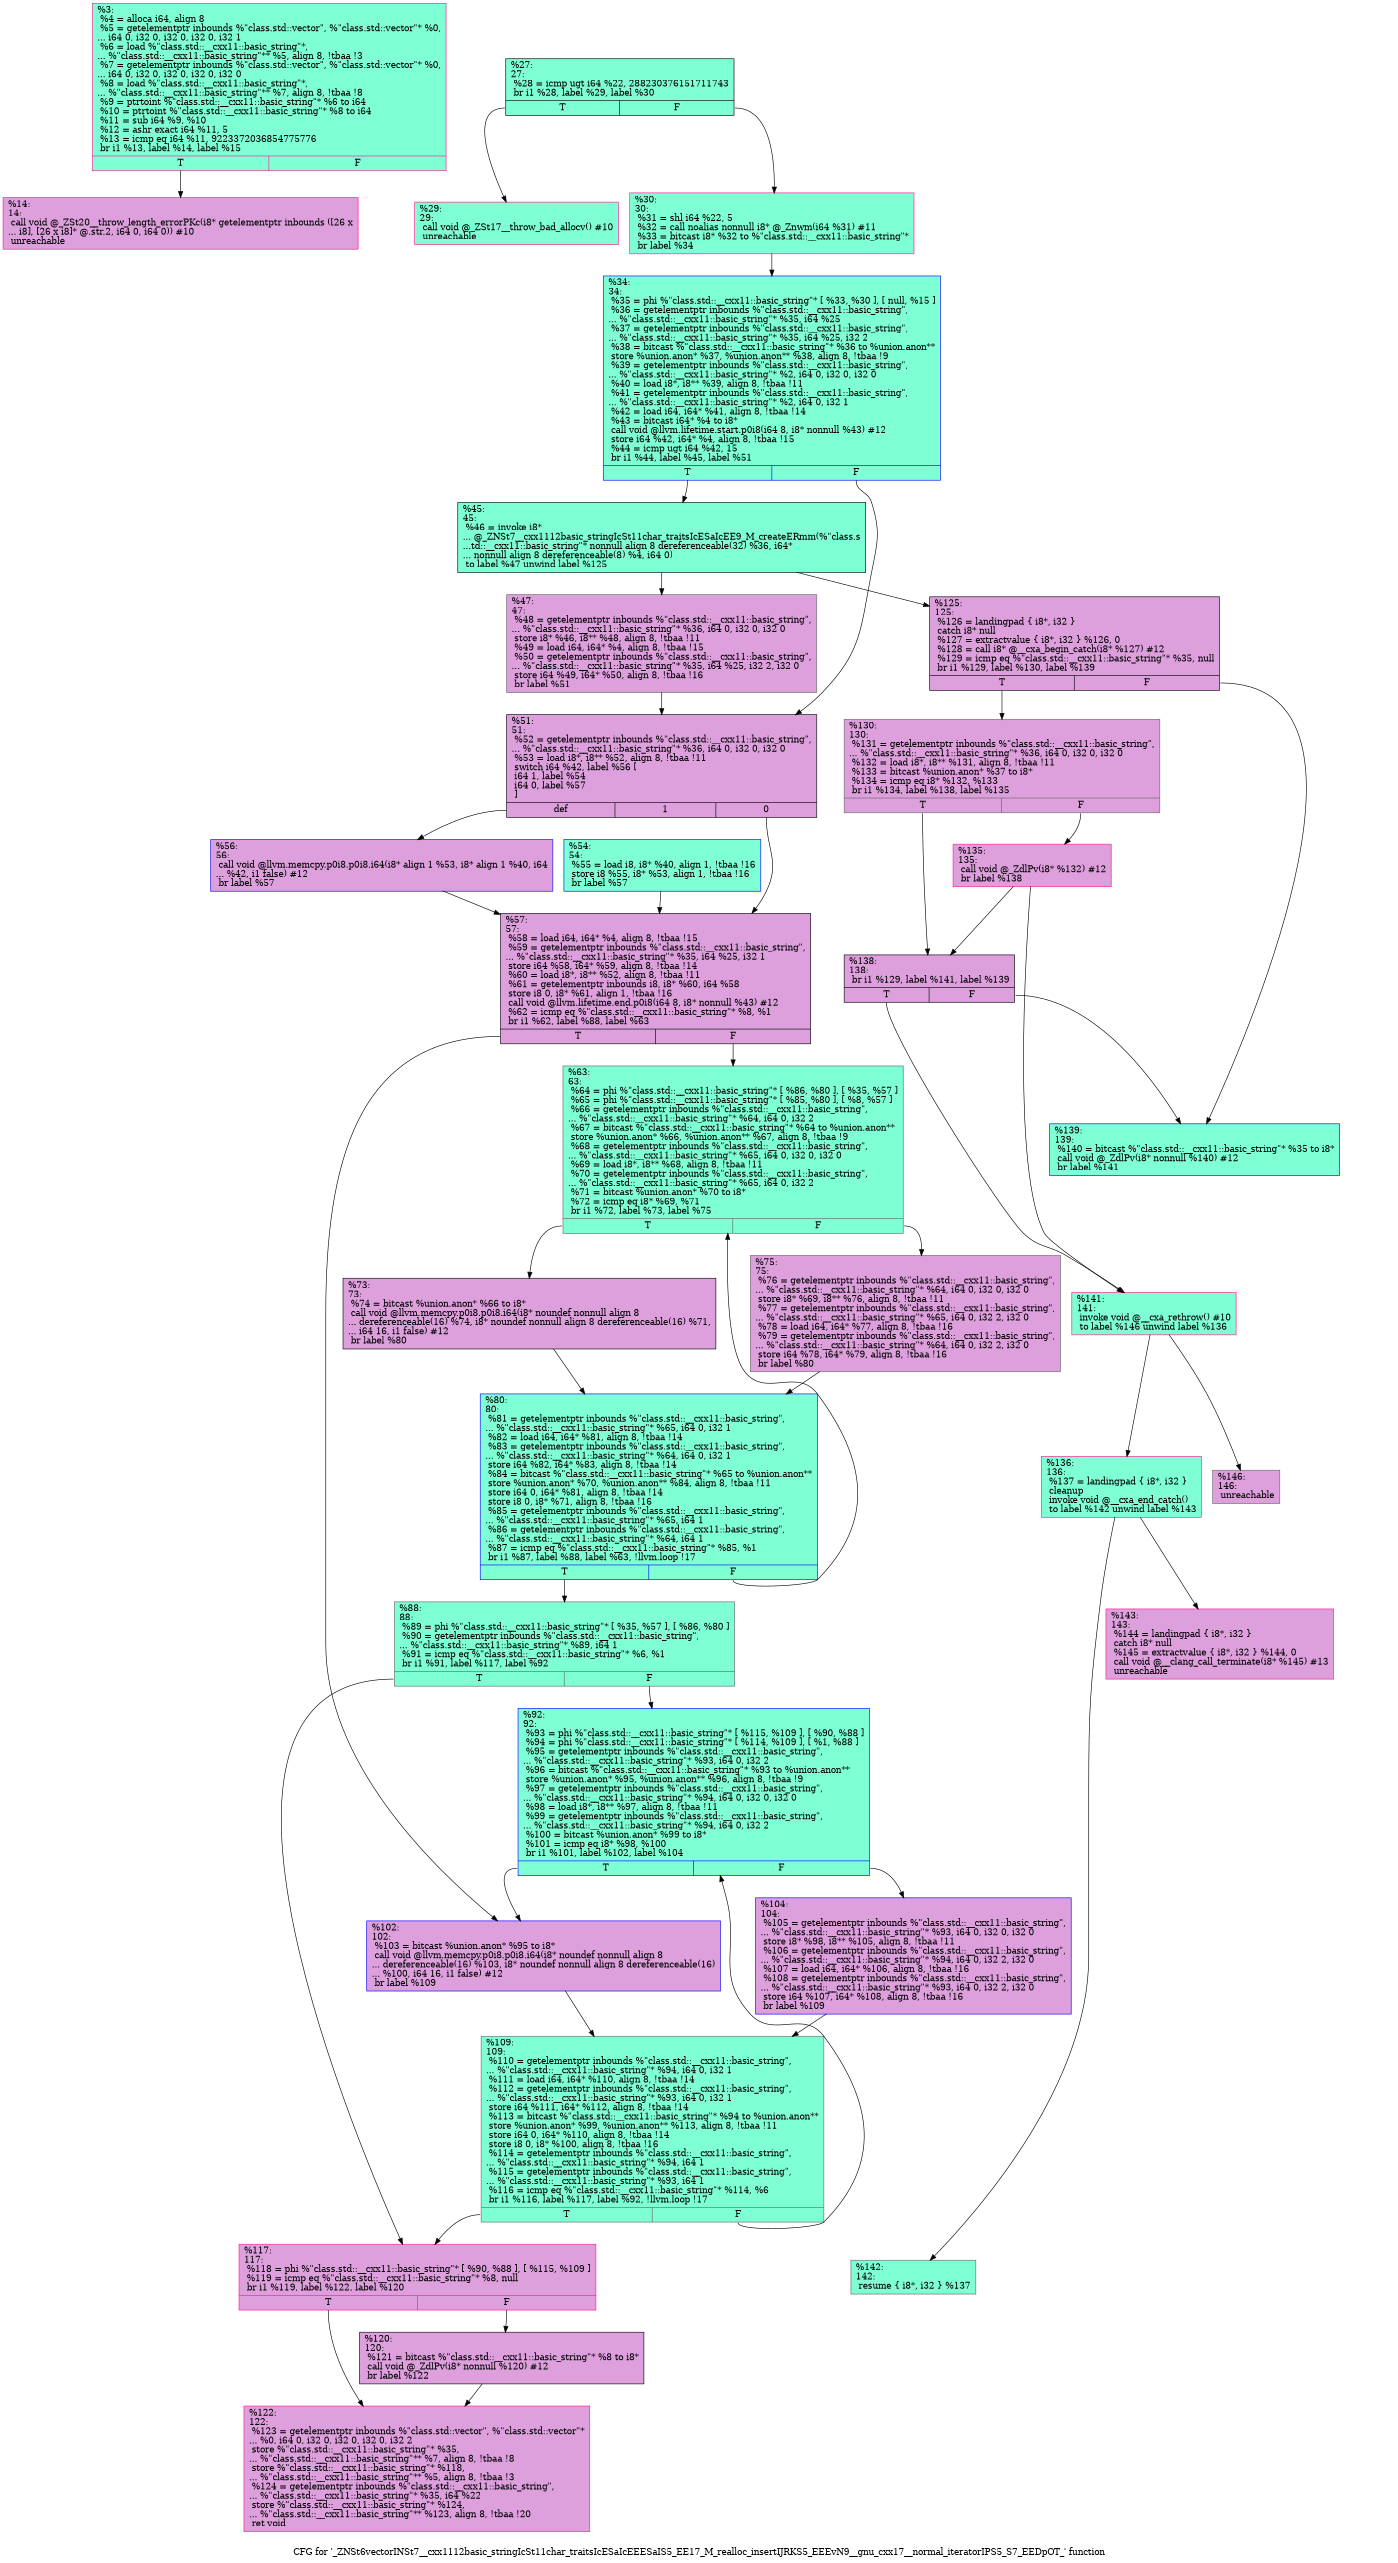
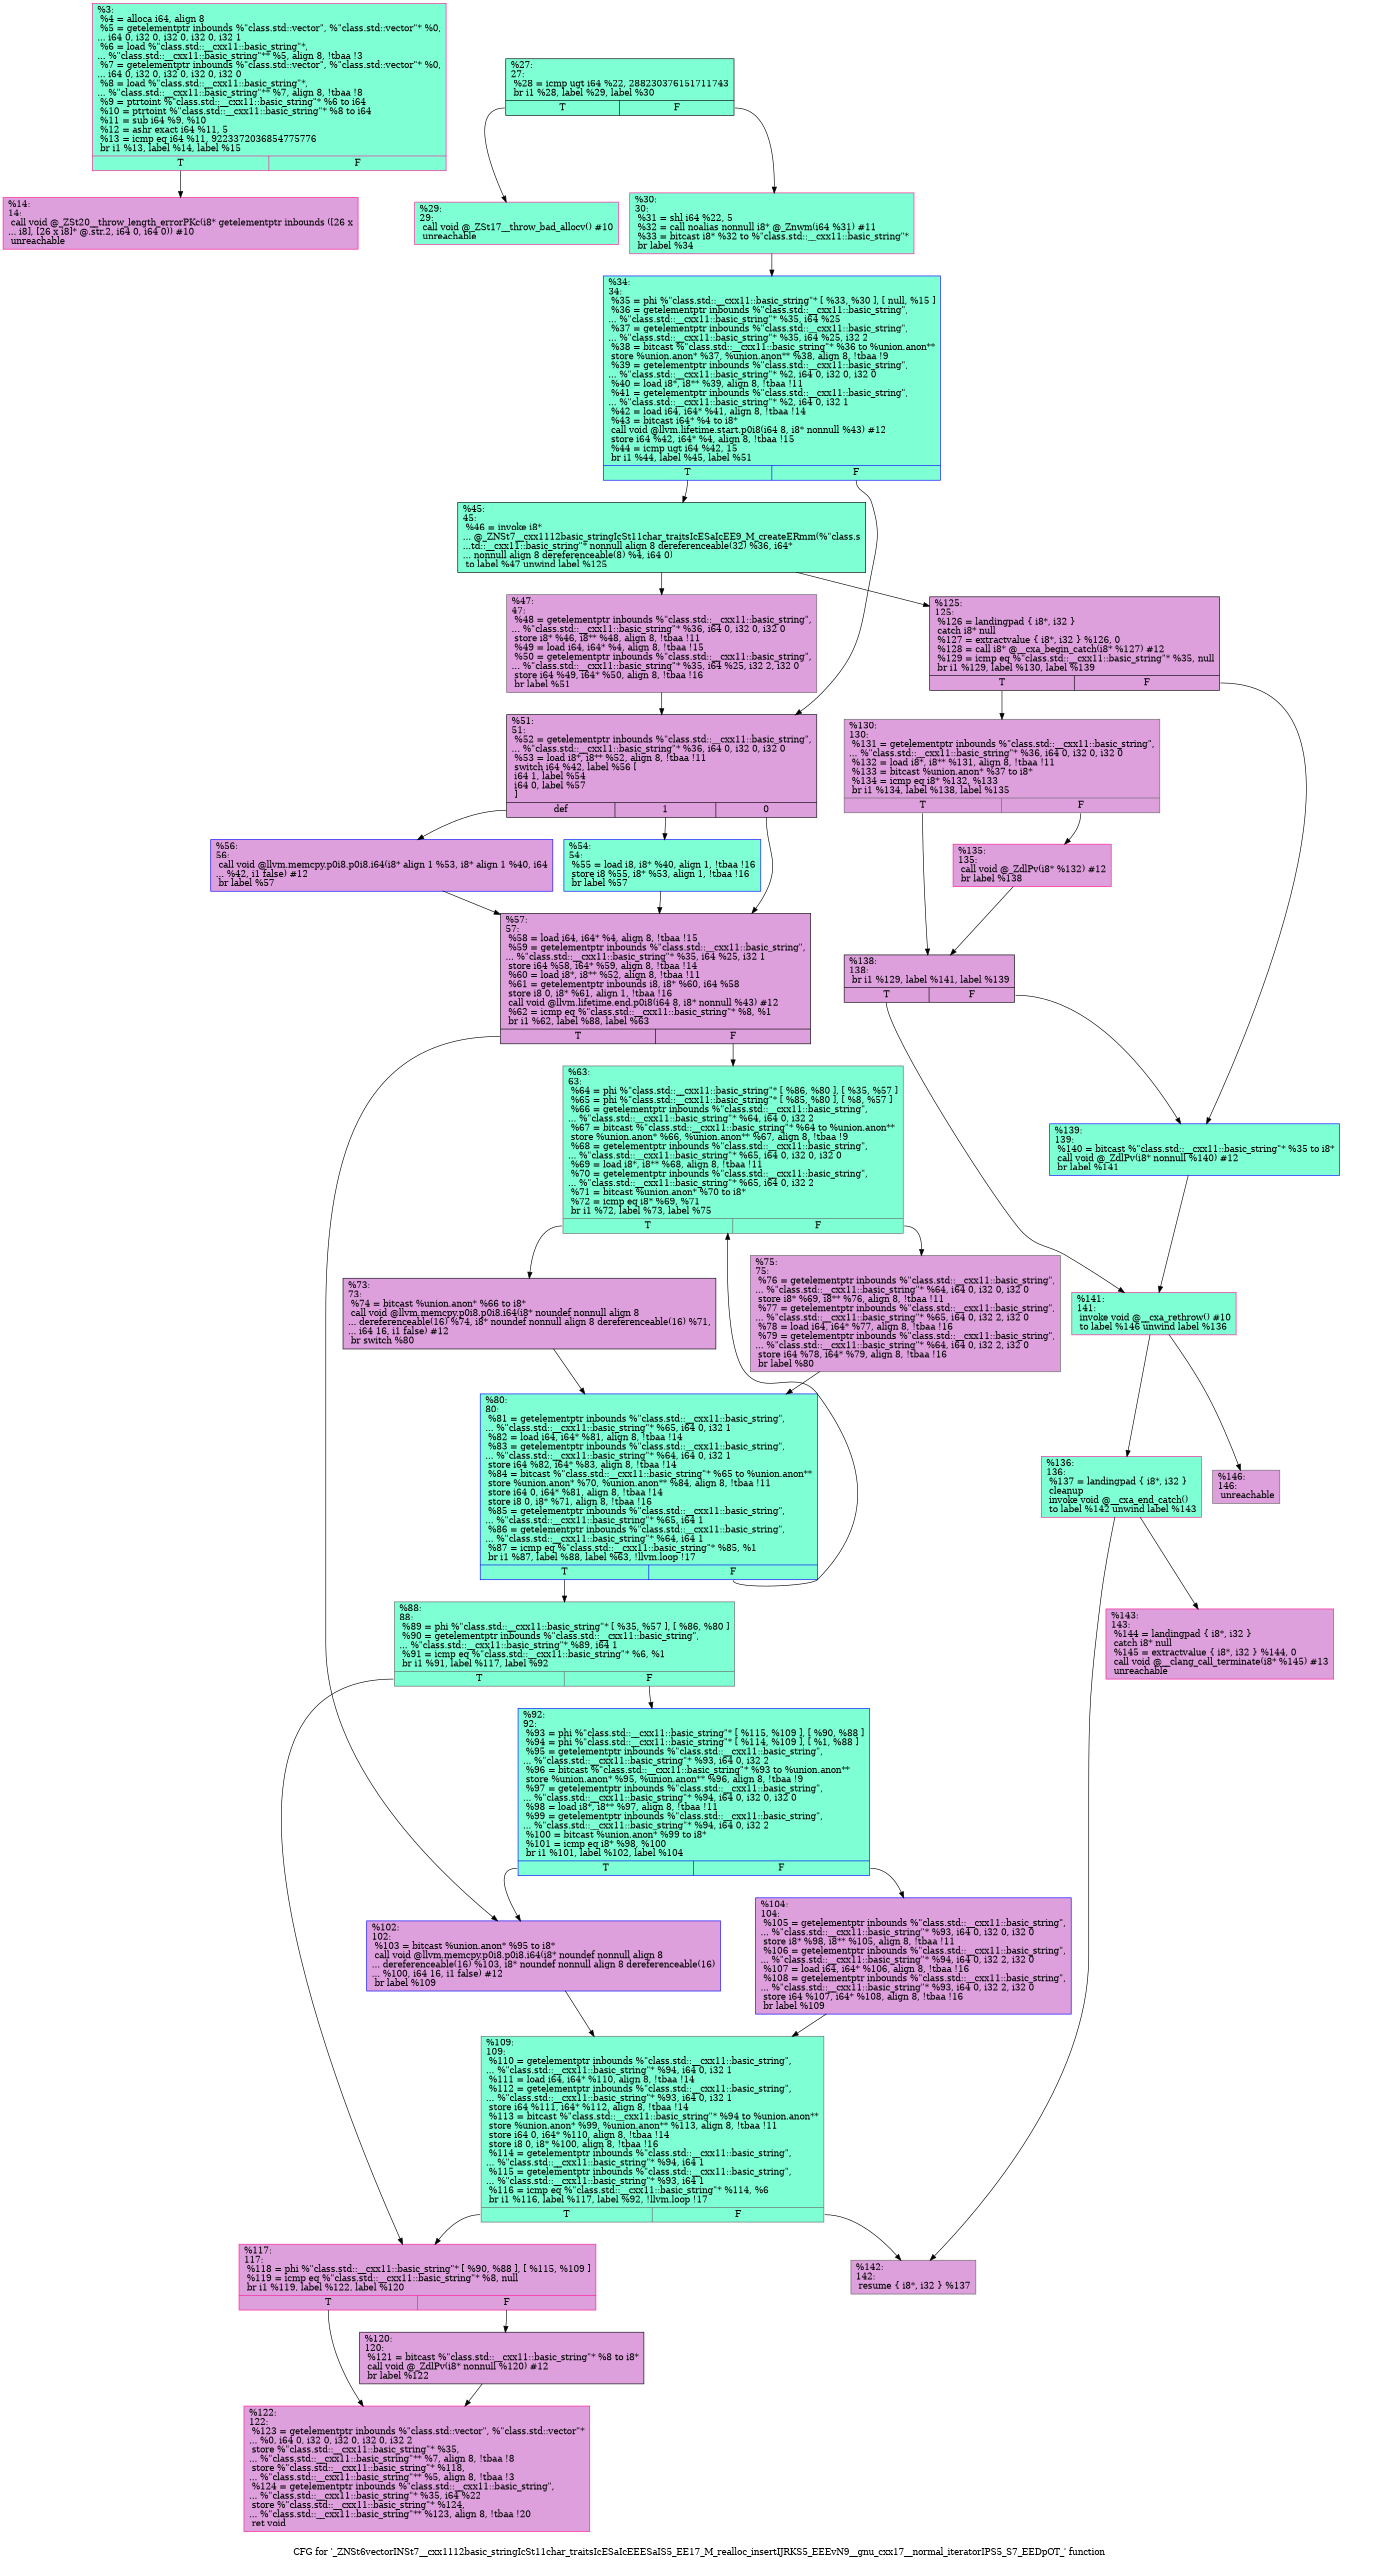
none -> (665, 825)
(1024, 1107) -> (1174, 1231)
(377, 1341) -> (381, 1341)
(844, 2068) -> (865, 2228)
(913, 2277) -> (913, 2277)
